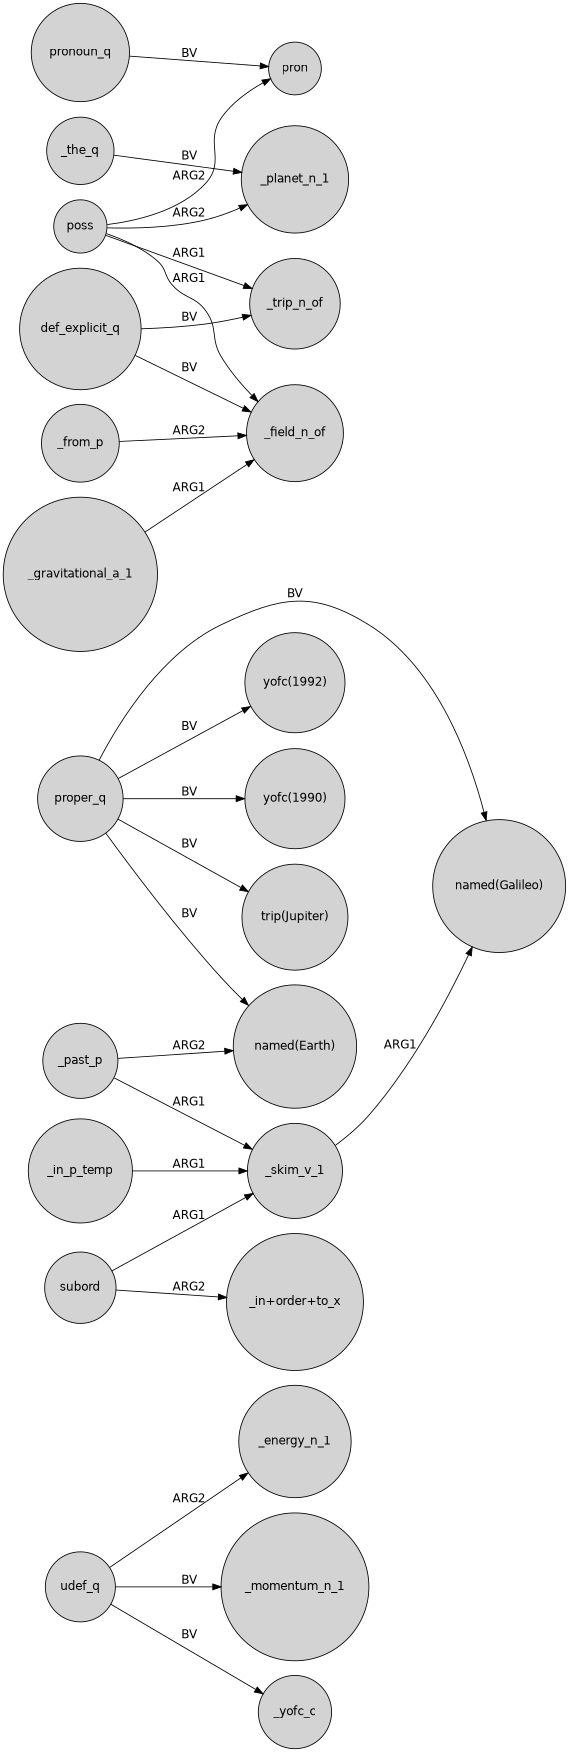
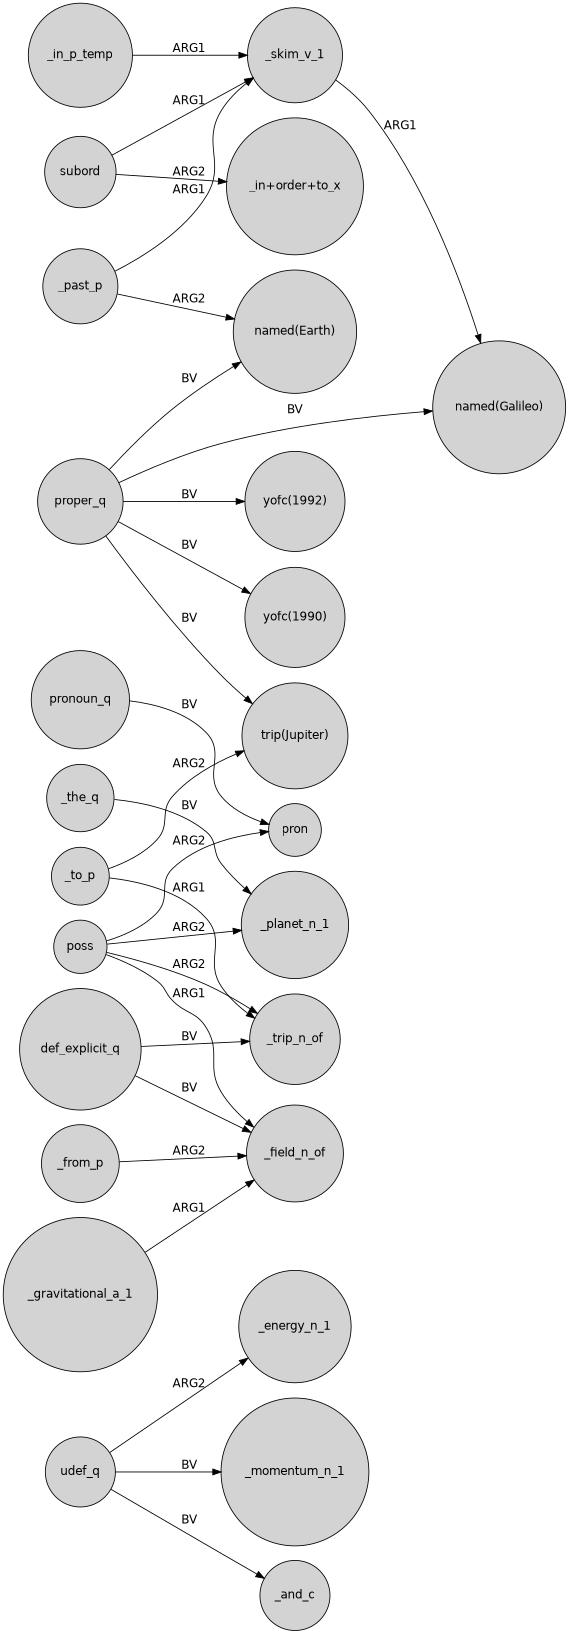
(189, 254) -> (189, 965)
none -> (80, 876)
(295, 1712) -> (295, 1595)
